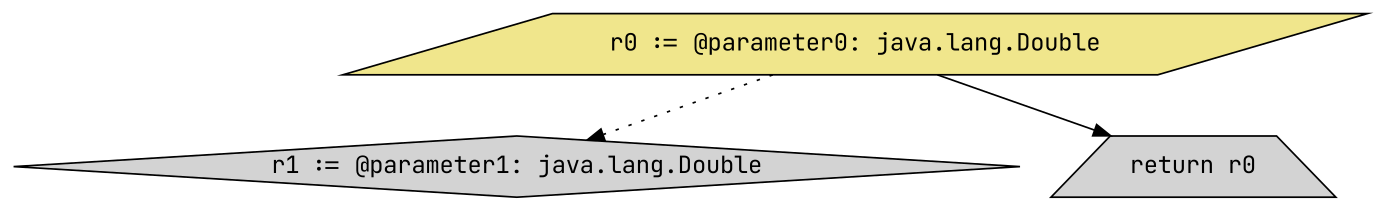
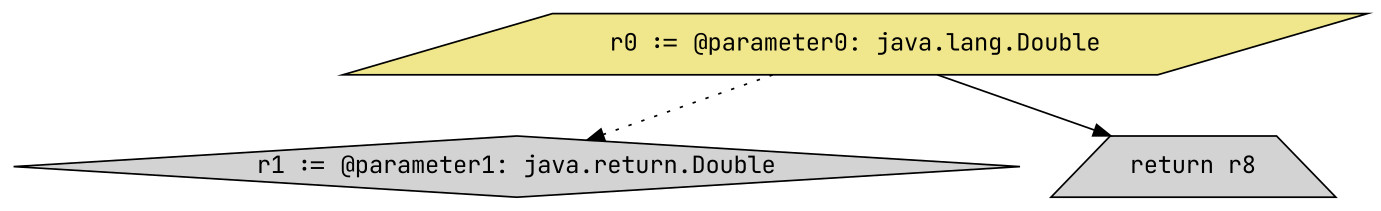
(517, 167) -> (517, 167)
(1193, 167) -> (1193, 167)
